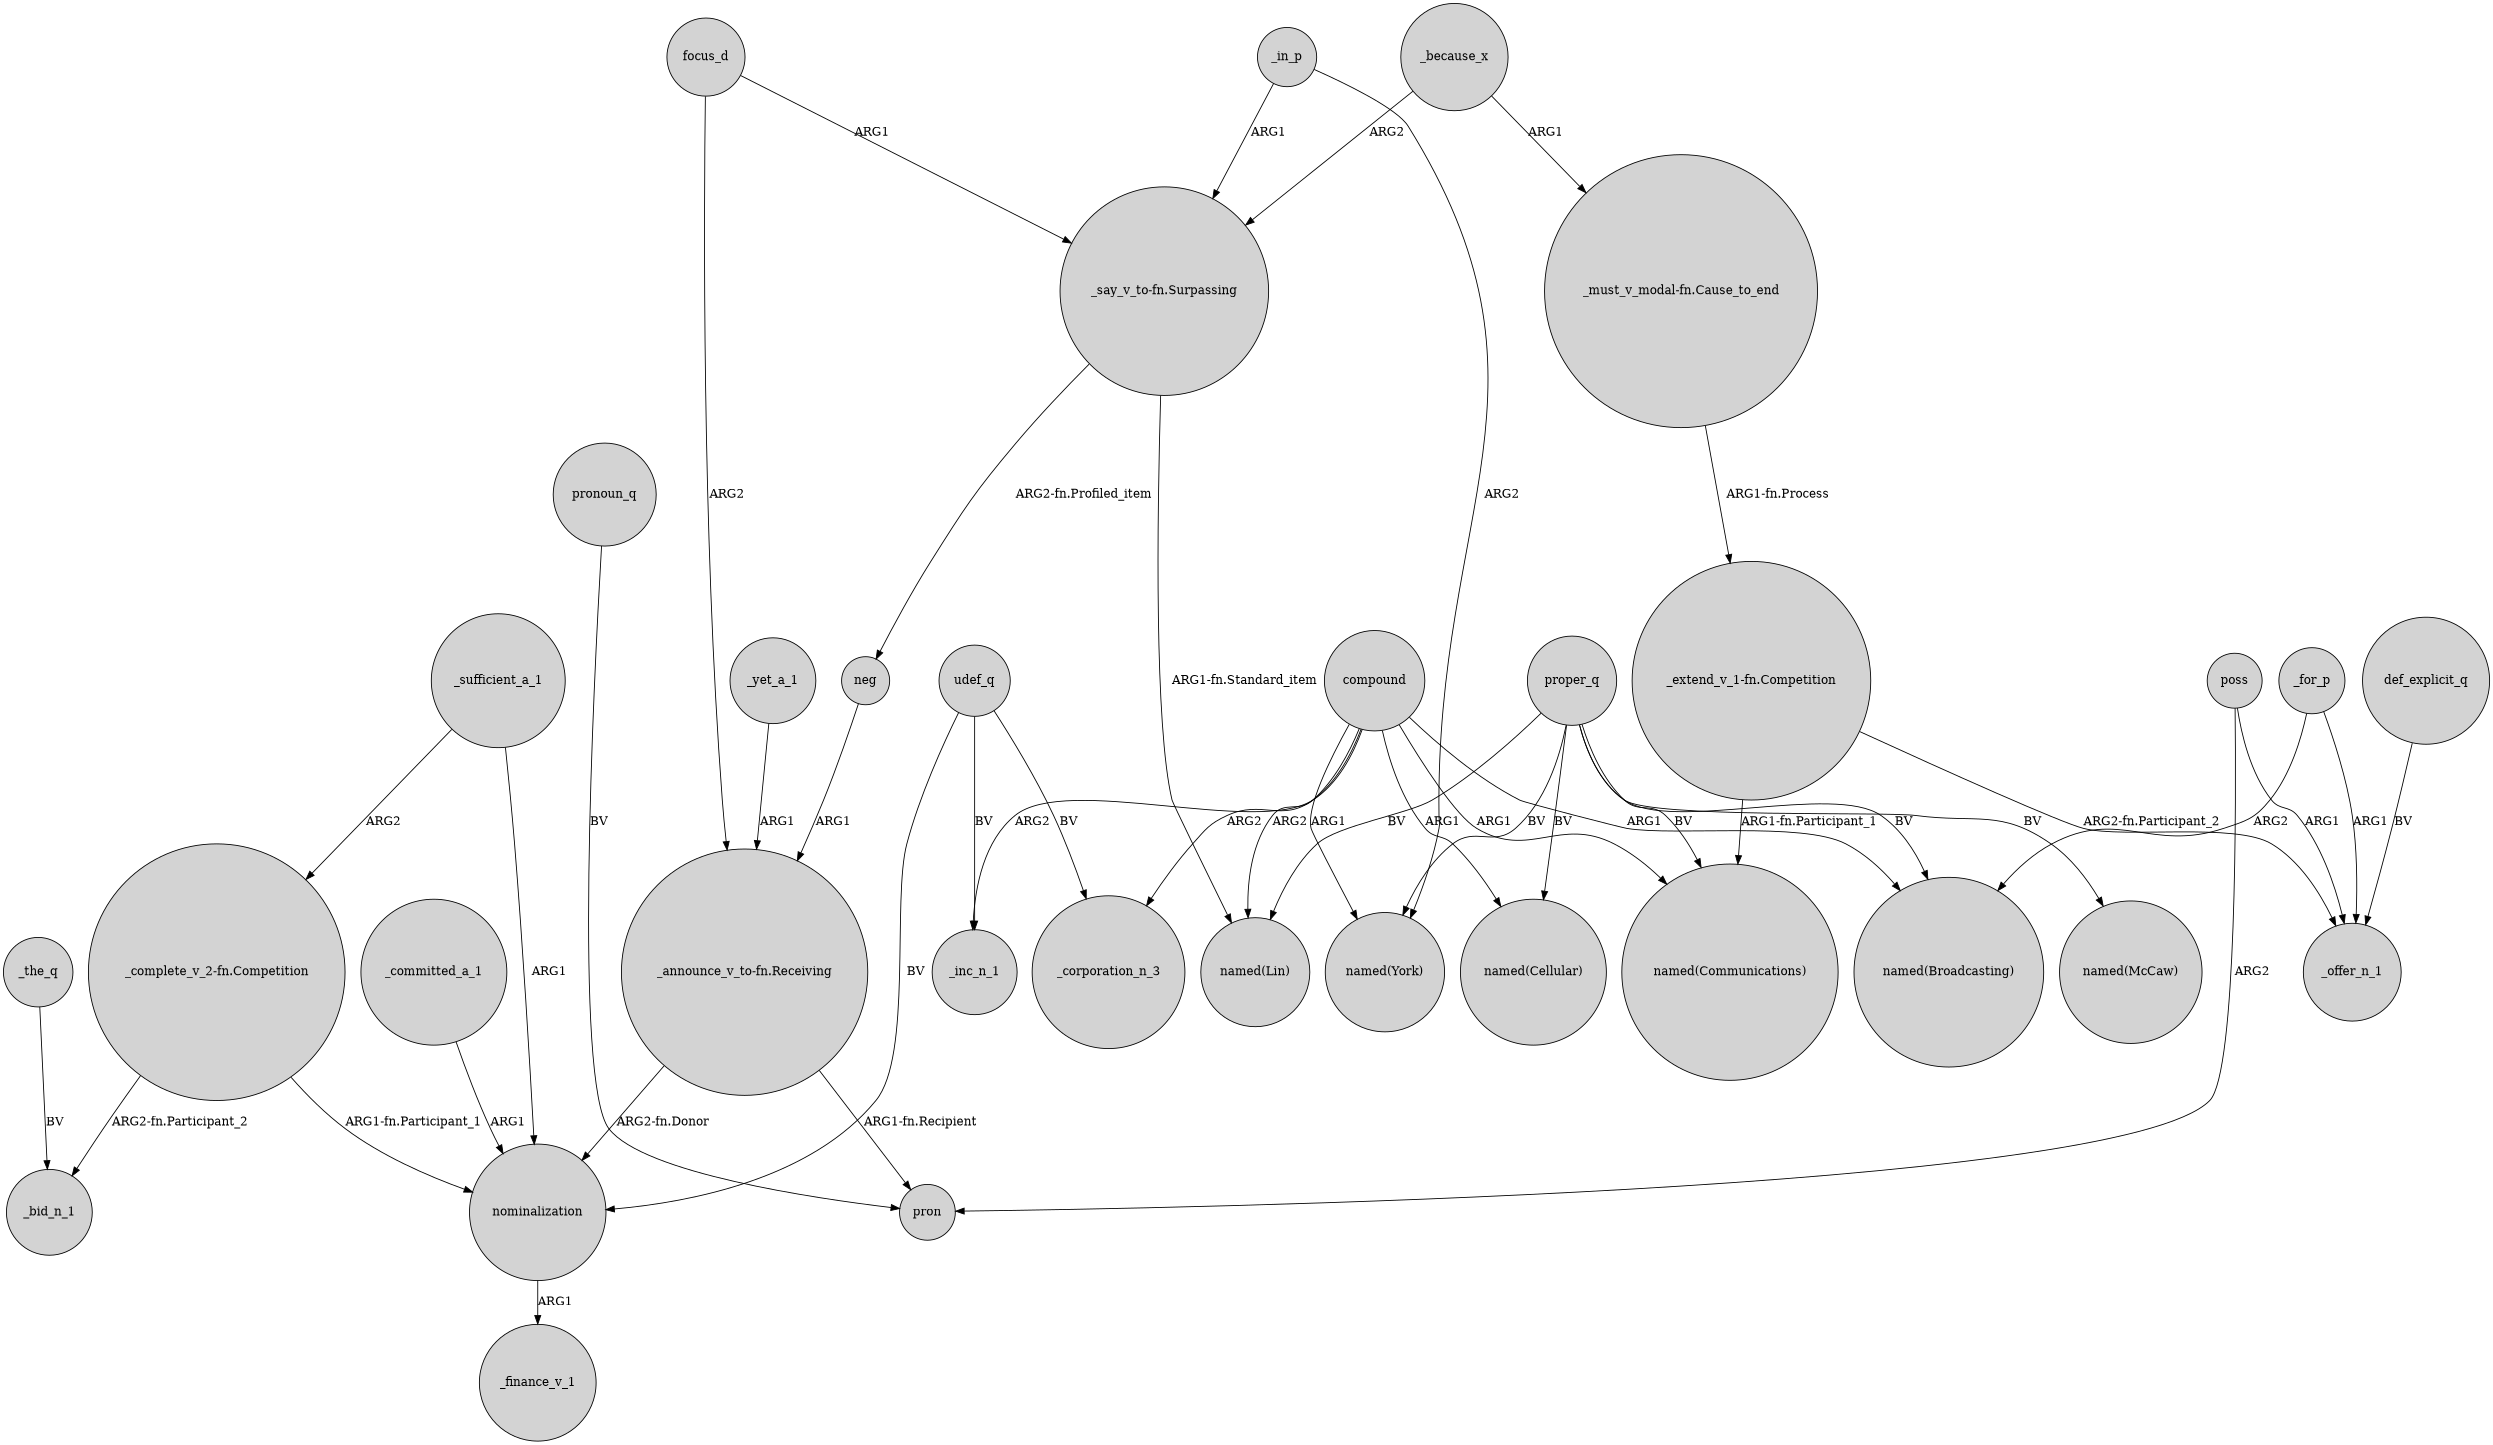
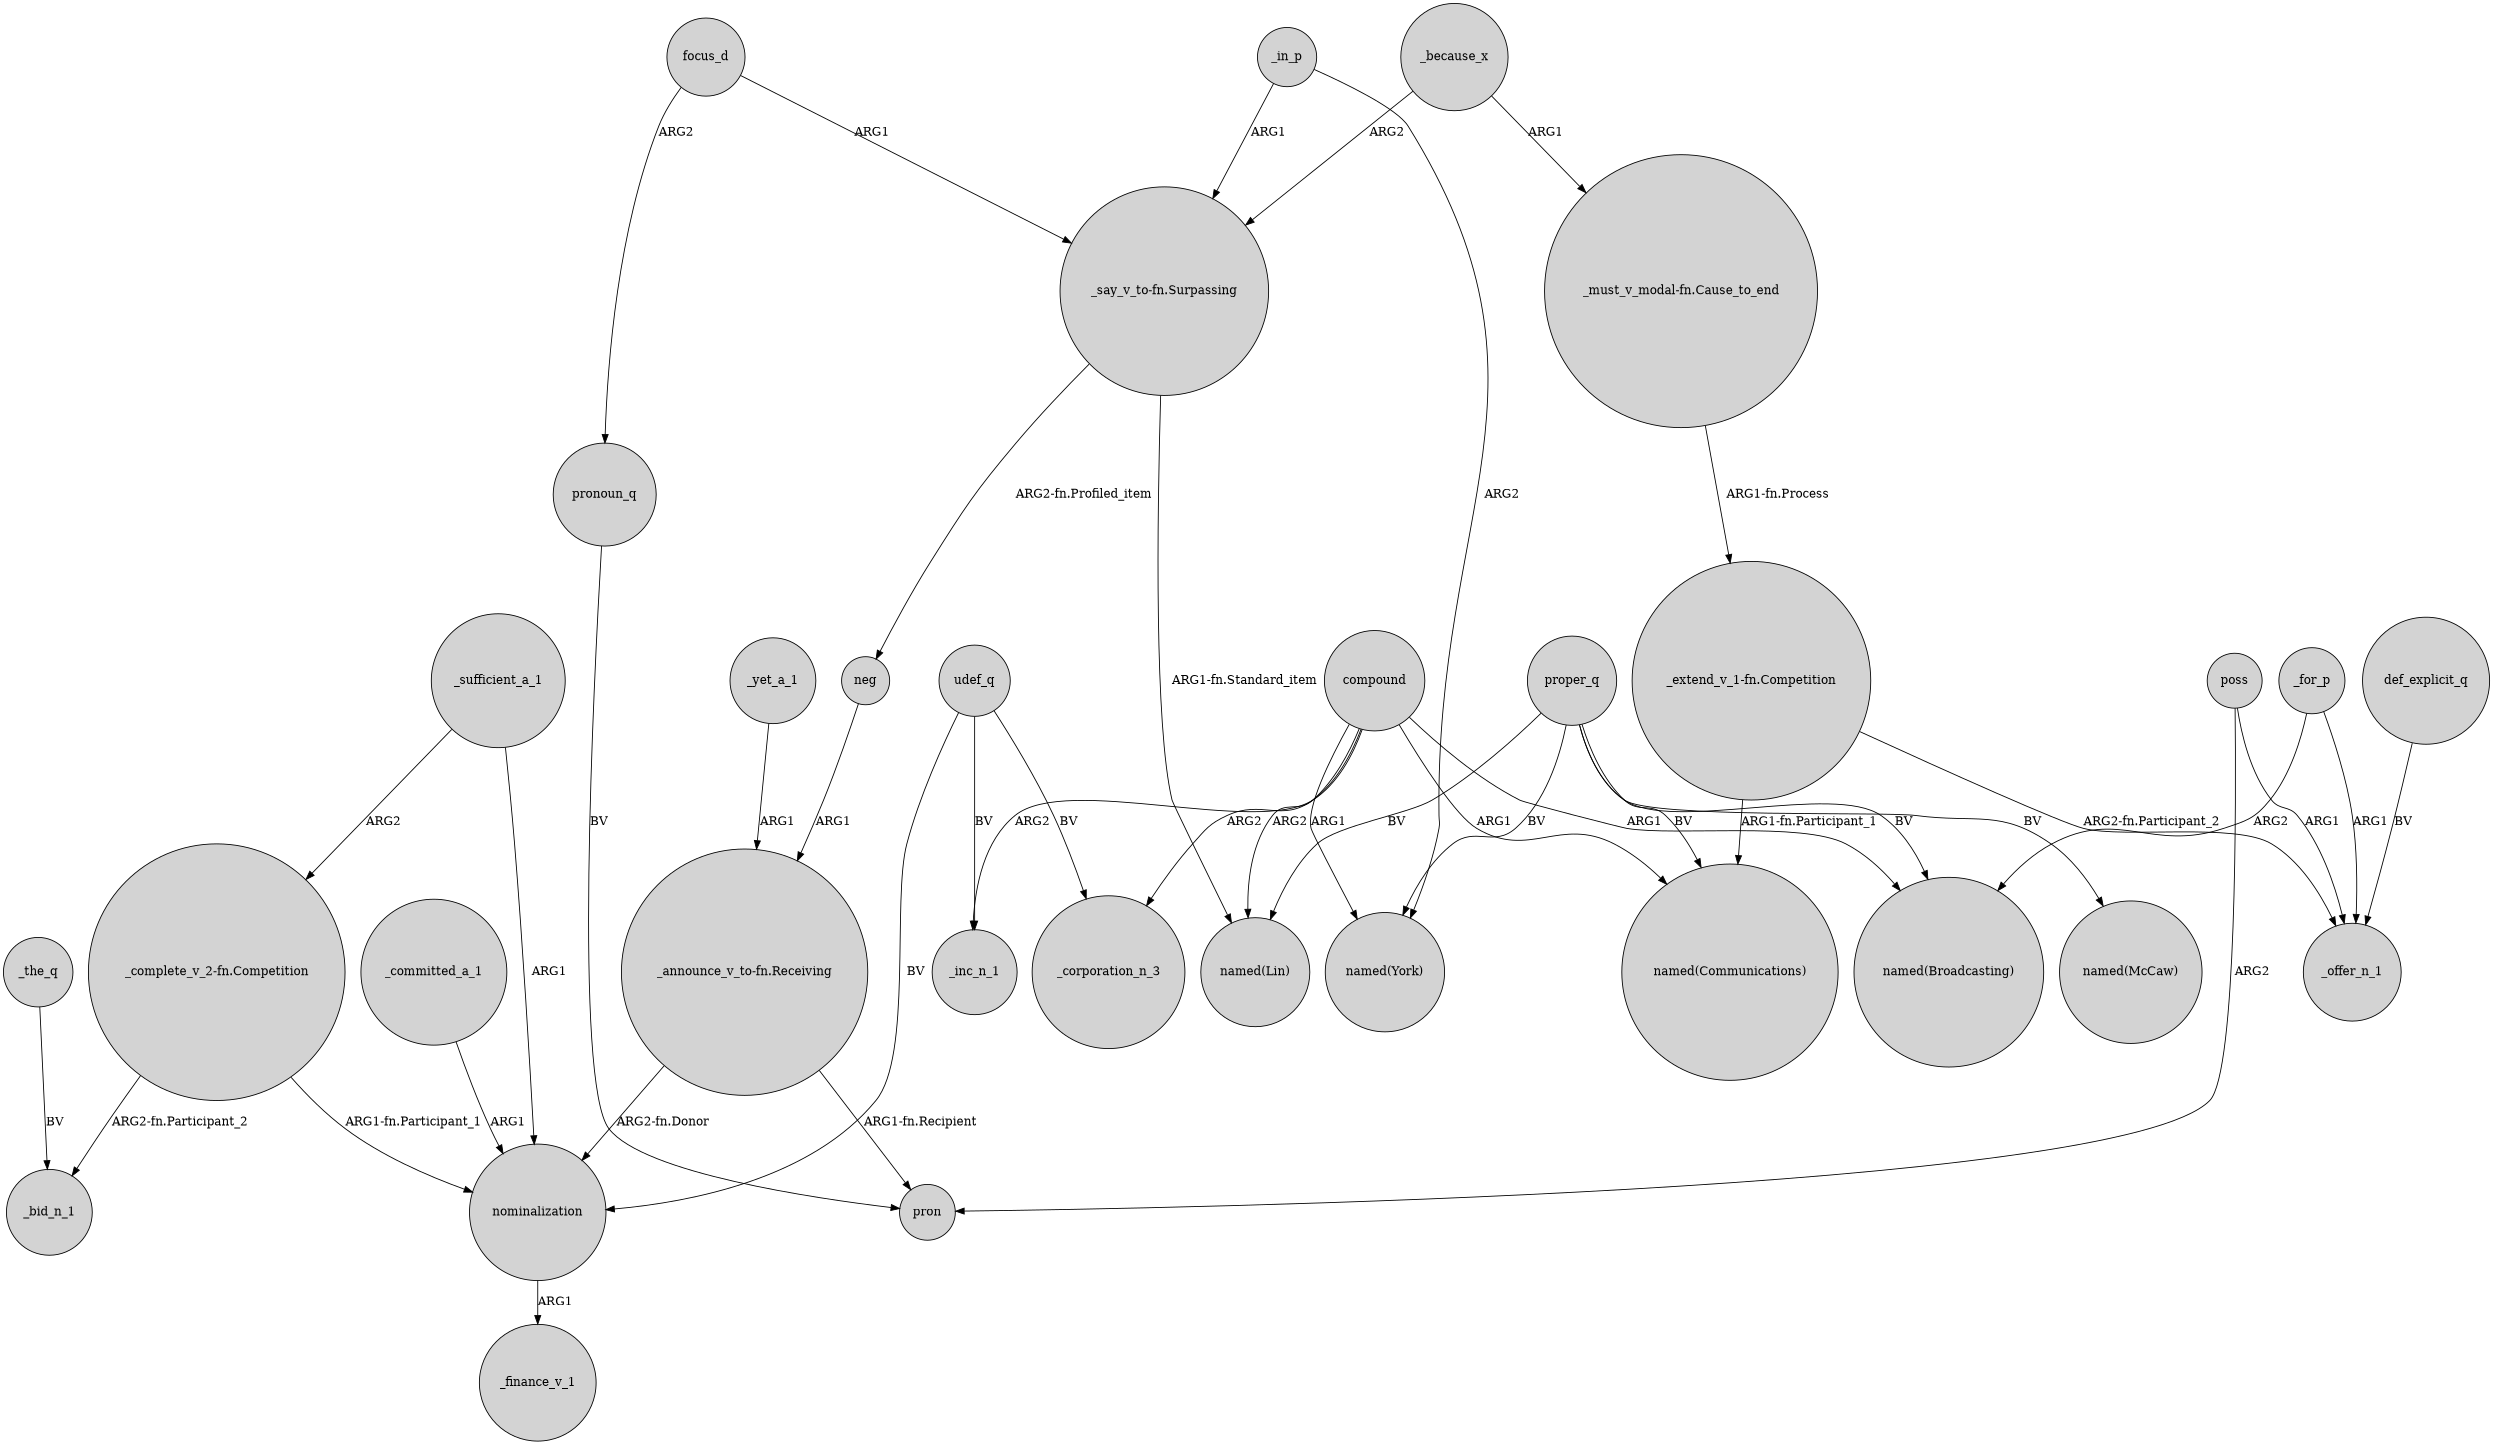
(707, 469) -> (623, 256)
(1533, 972) -> none
